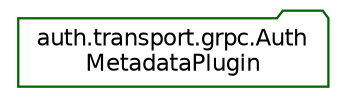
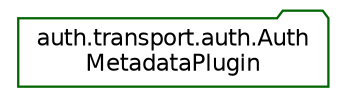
(173, 52) -> (173, 52)
